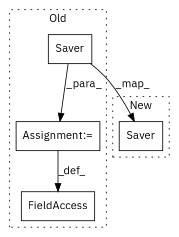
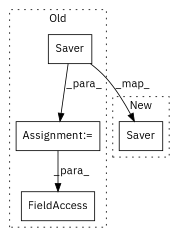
(72, 171) -> (72, 171)
